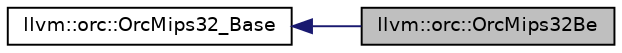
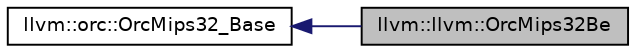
(488, 26) -> (495, 26)
